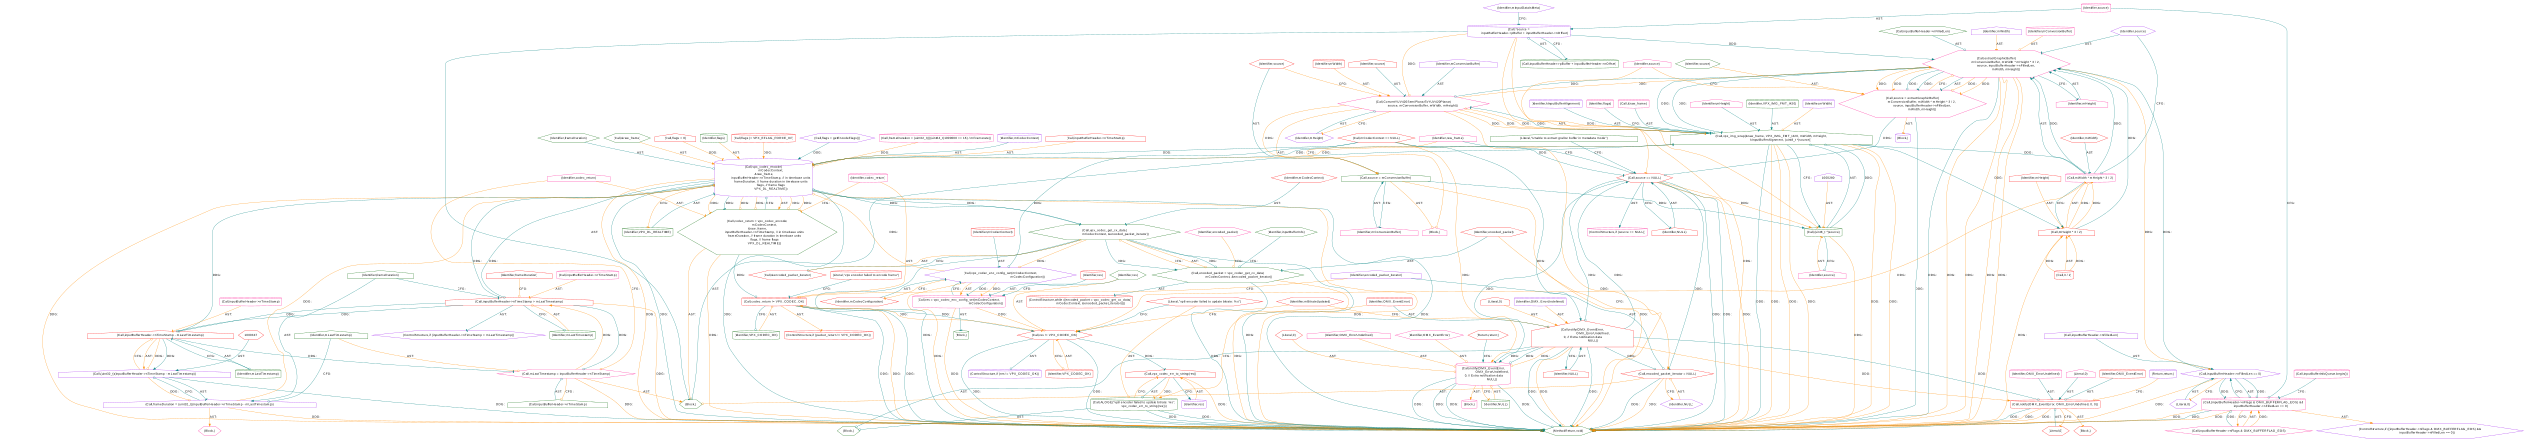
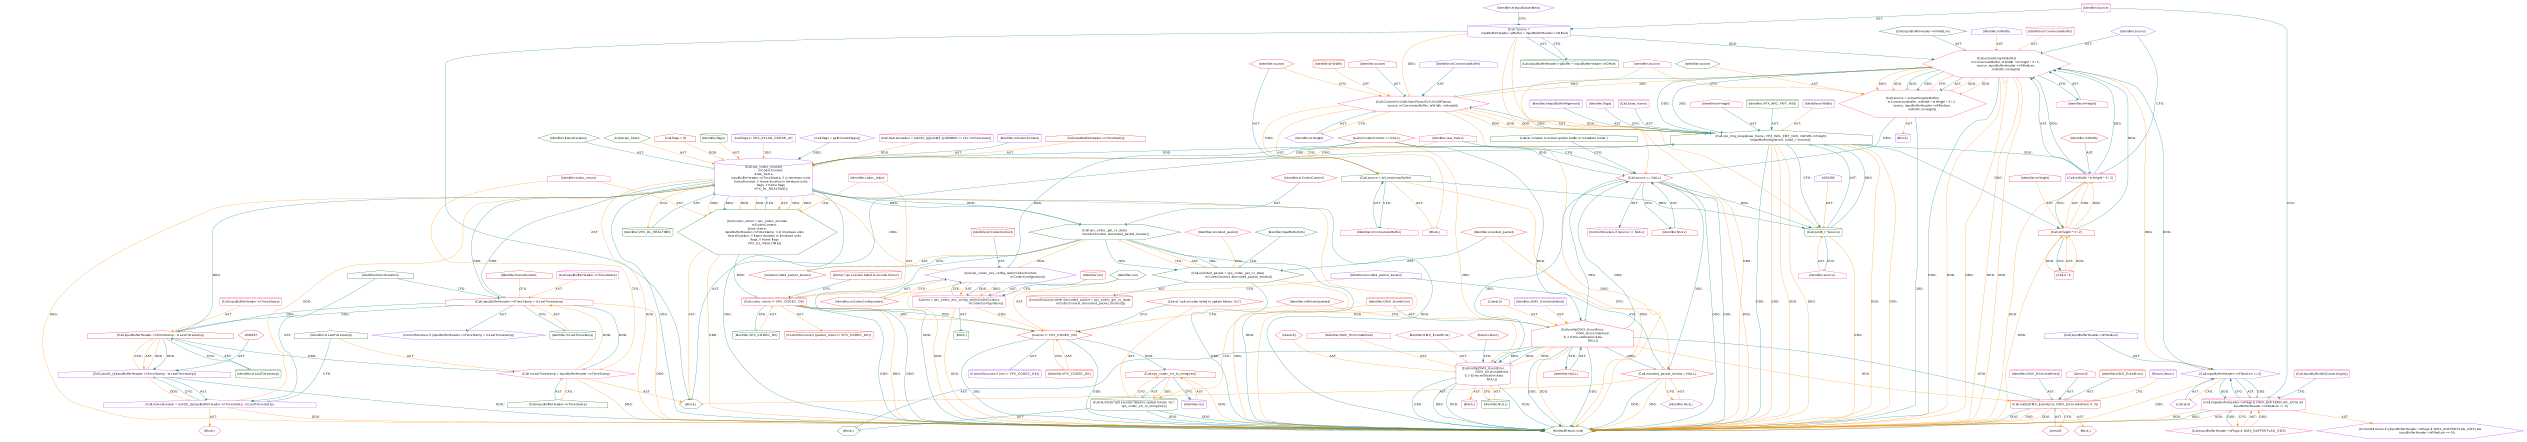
(764, 138) -> (764, 138)
(1735, 203) -> (1735, 203)
none -> (2059, 252)
(1561, 291) -> (1992, 412)
